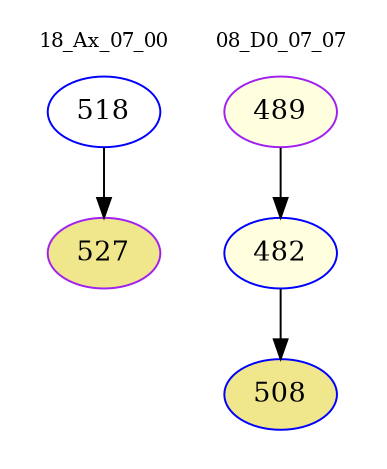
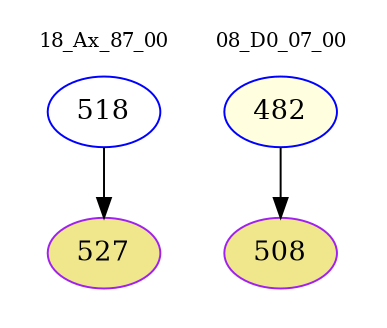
(104, 42) -> (104, 42)
(282, 42) -> (282, 42)
(281, 112) -> none
(281, 394) -> (281, 253)
